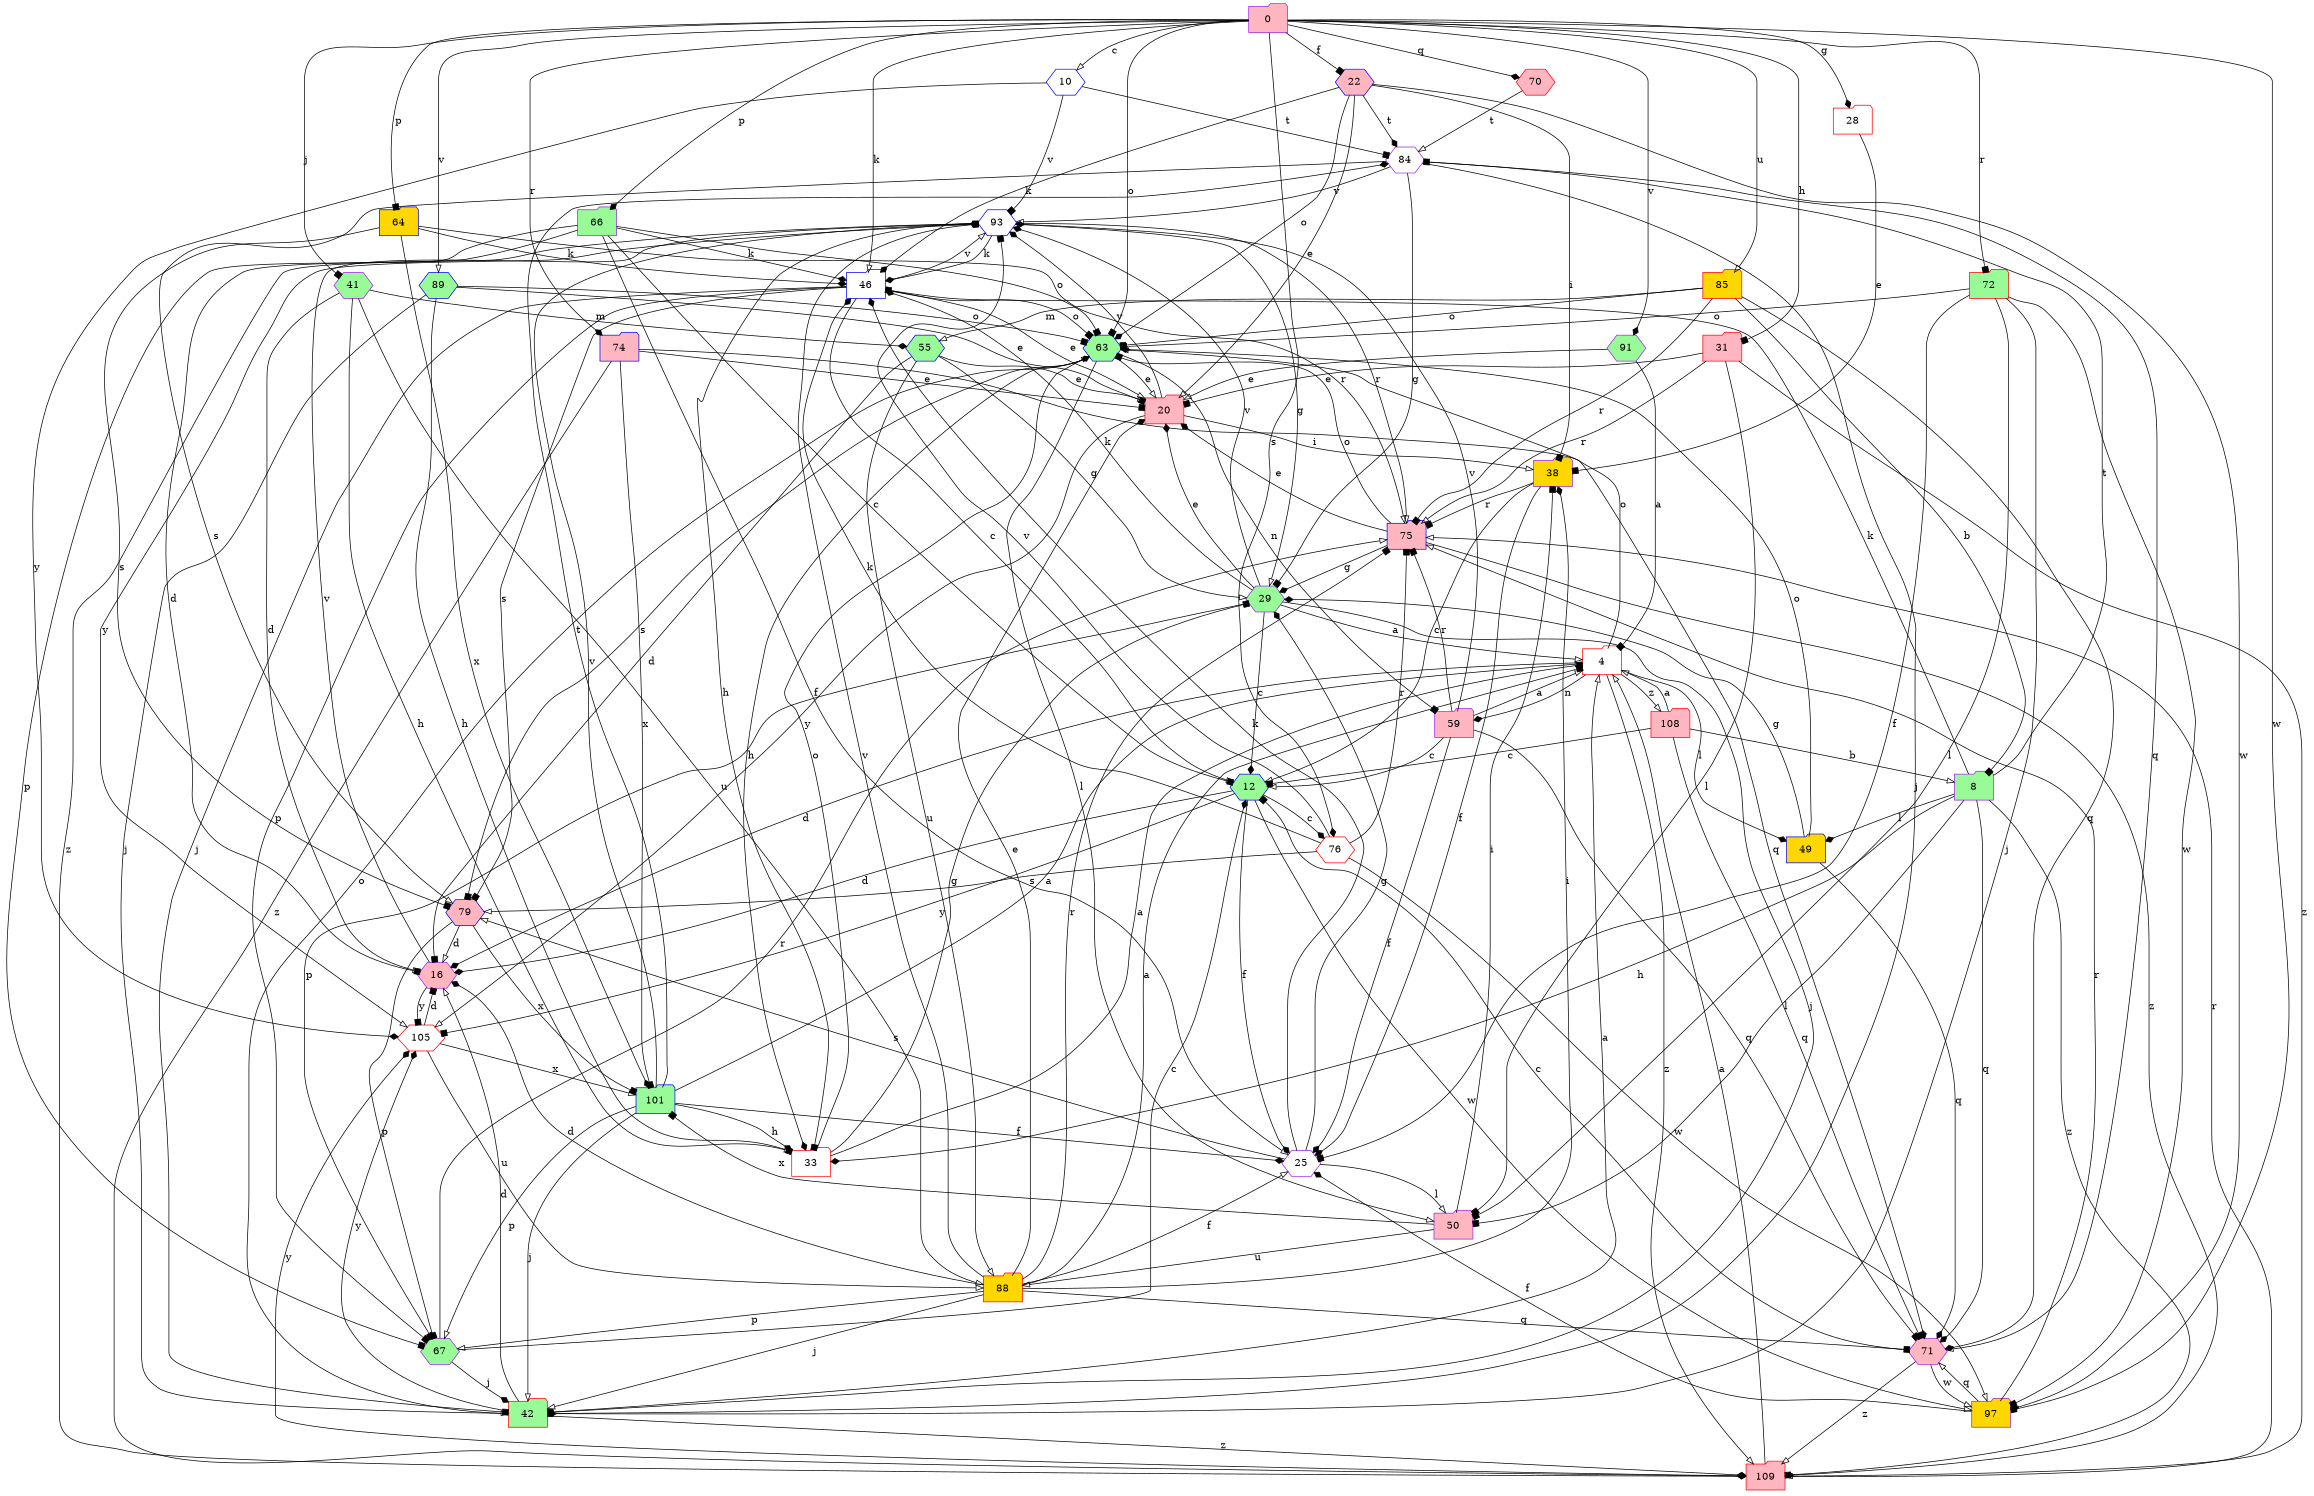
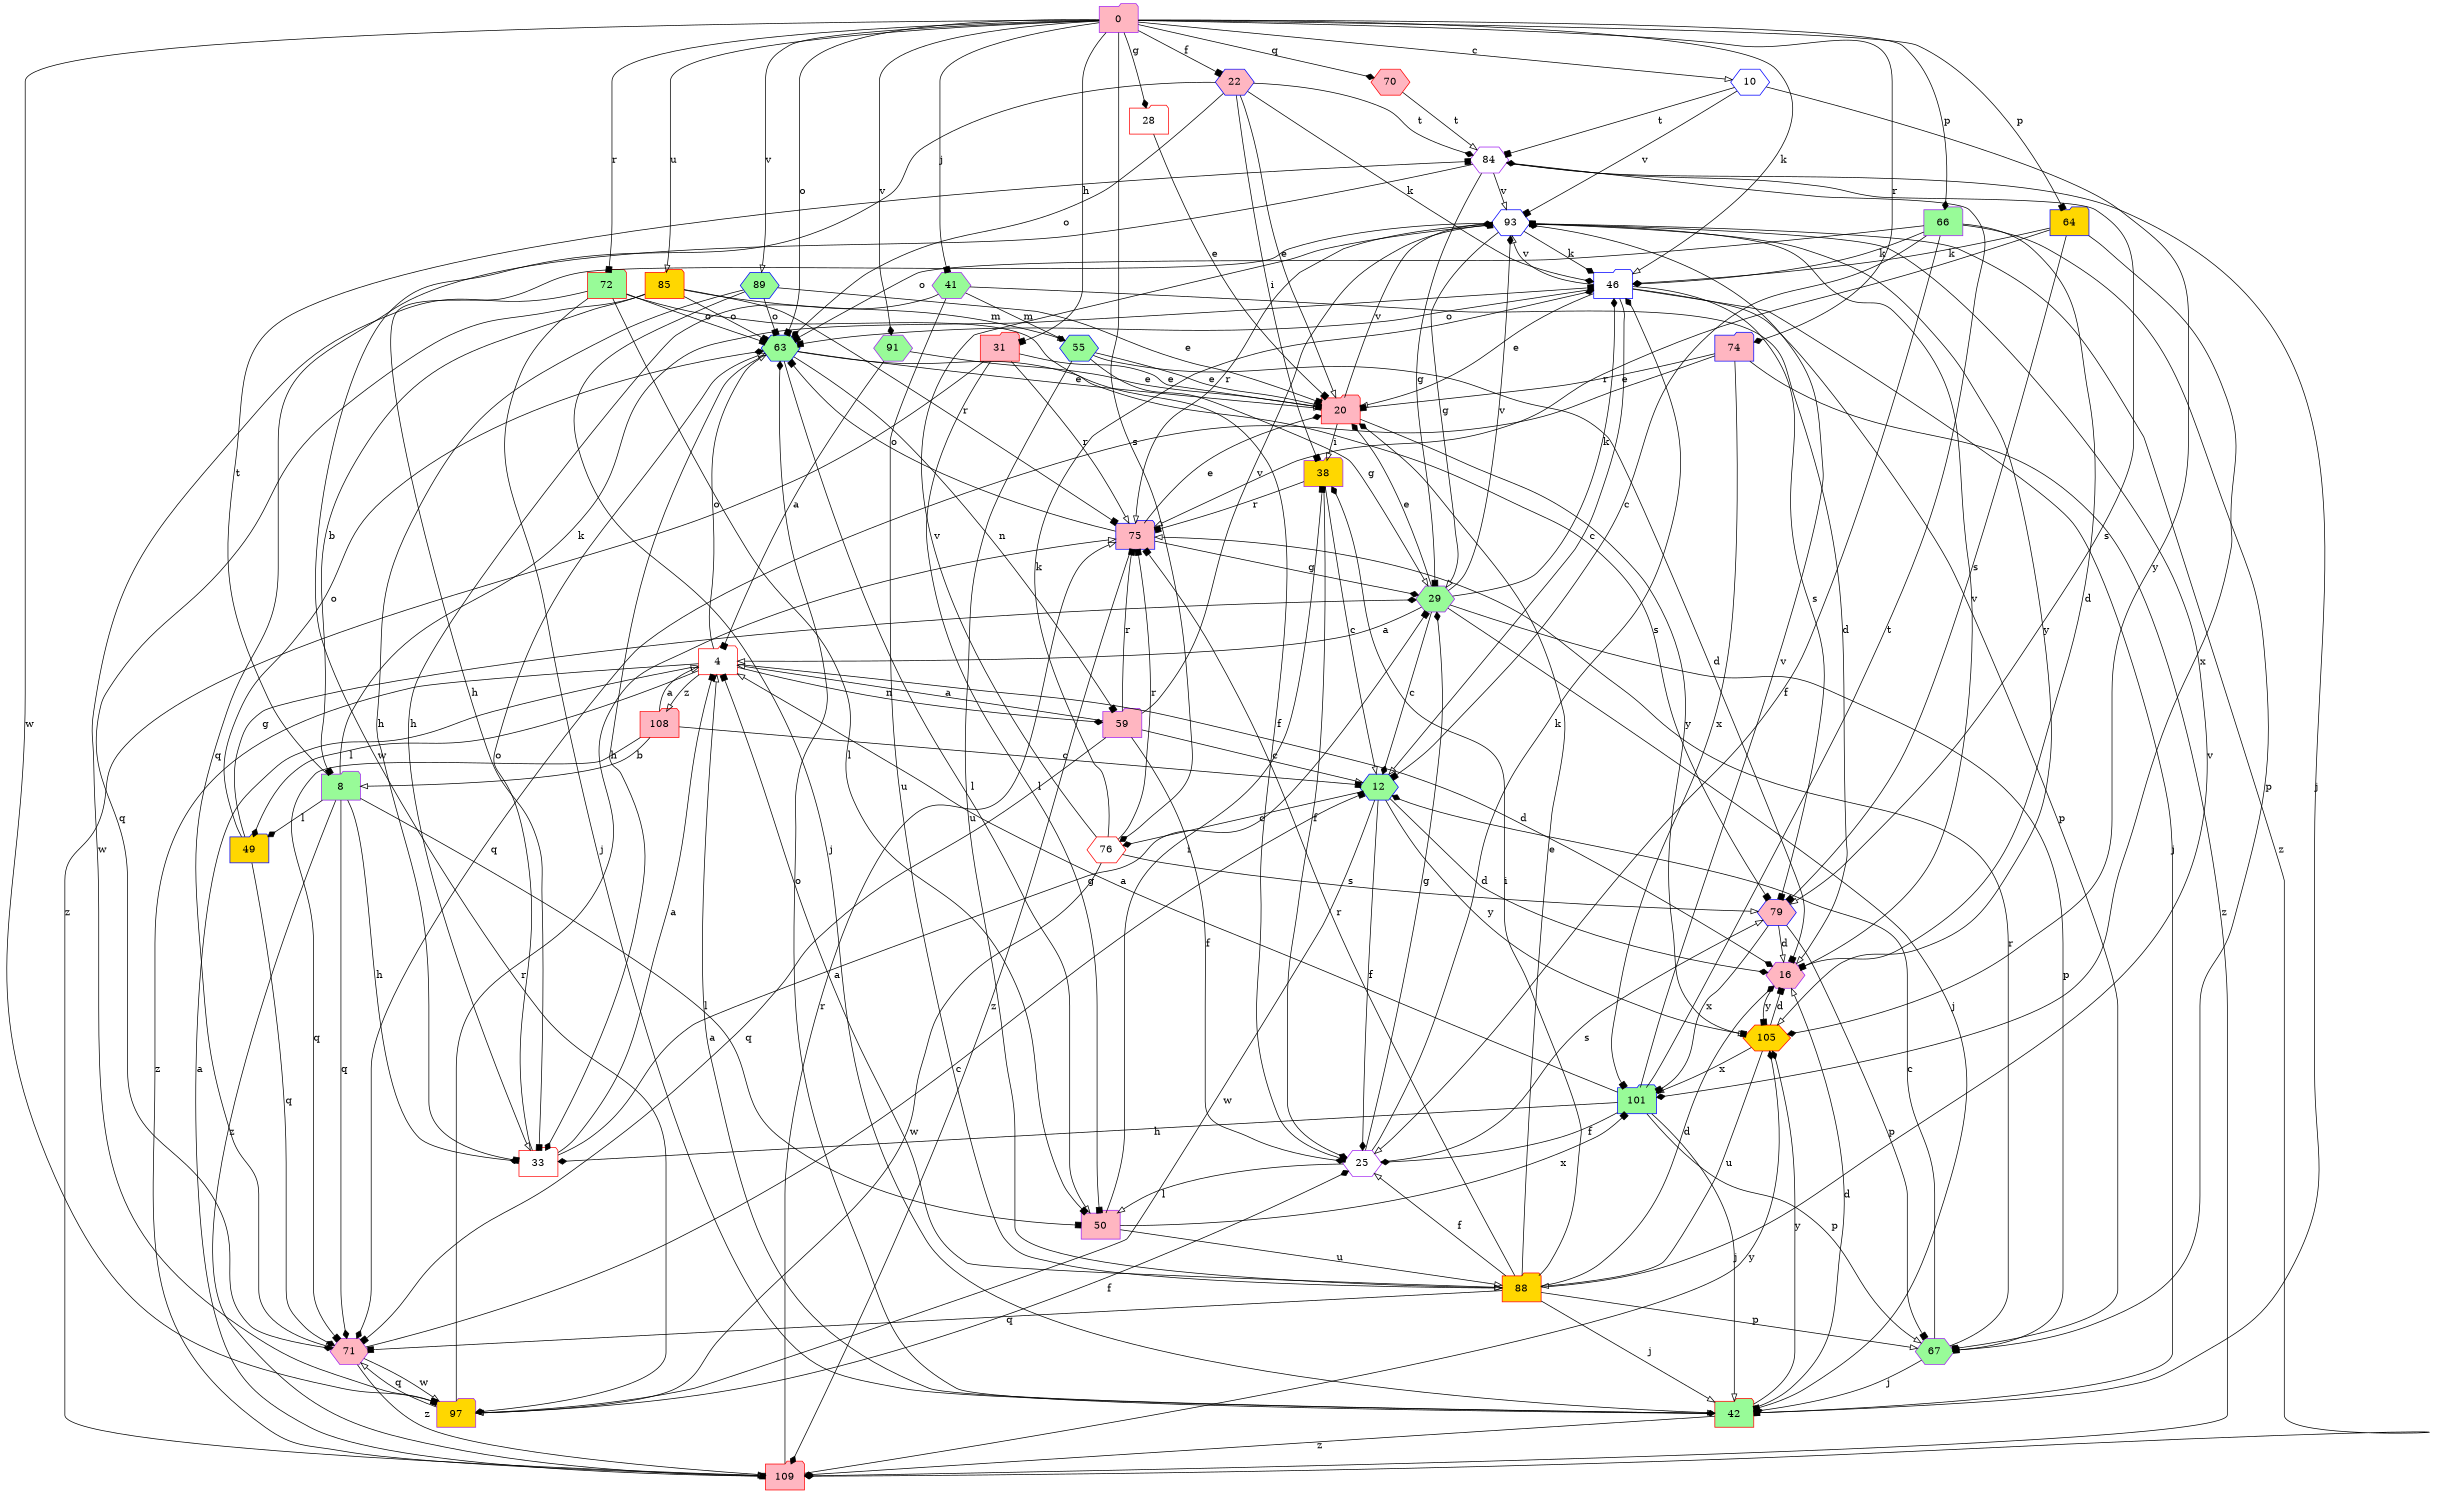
(1827, 382) -> (1225, 281)
(421, 1038) -> (1767, 1038)
